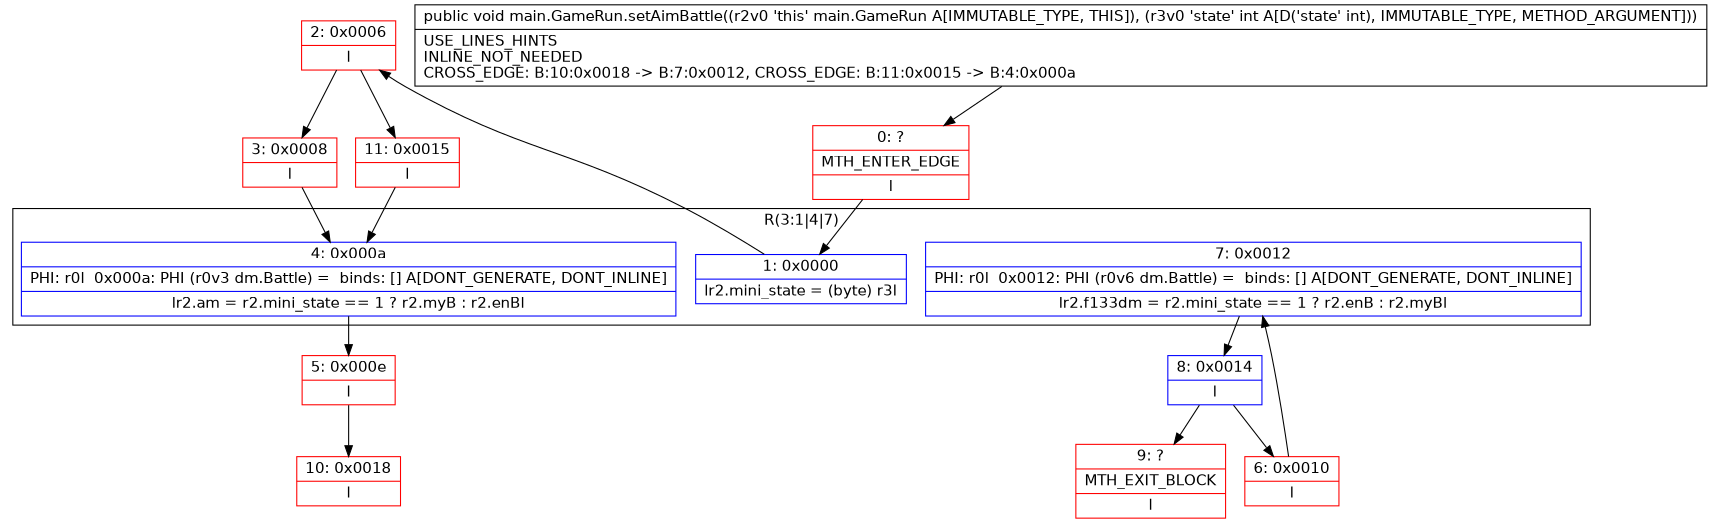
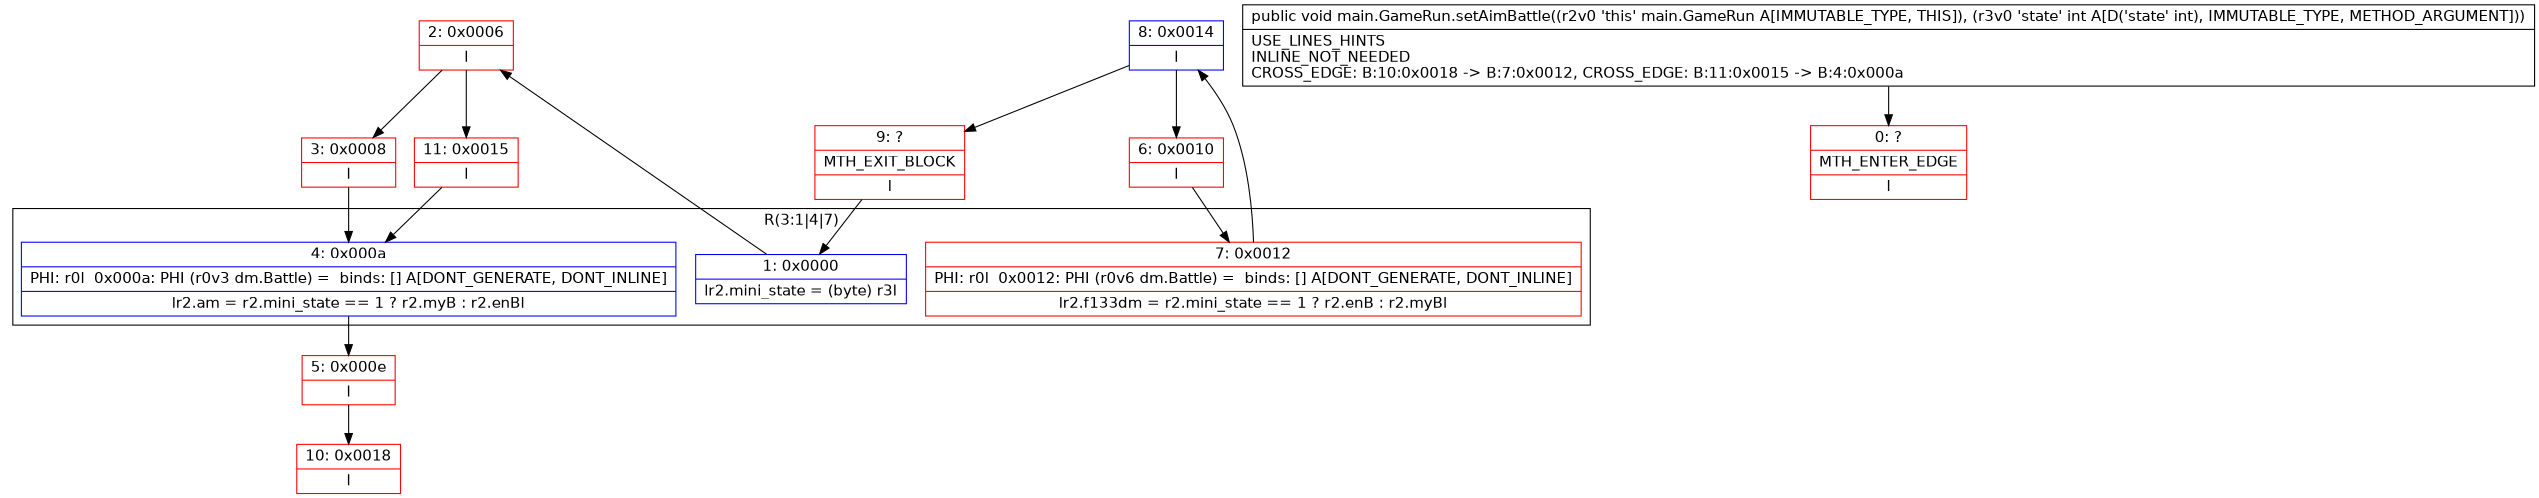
(845, 223) -> (844, 223)
(1253, 279) -> (1253, 279)
